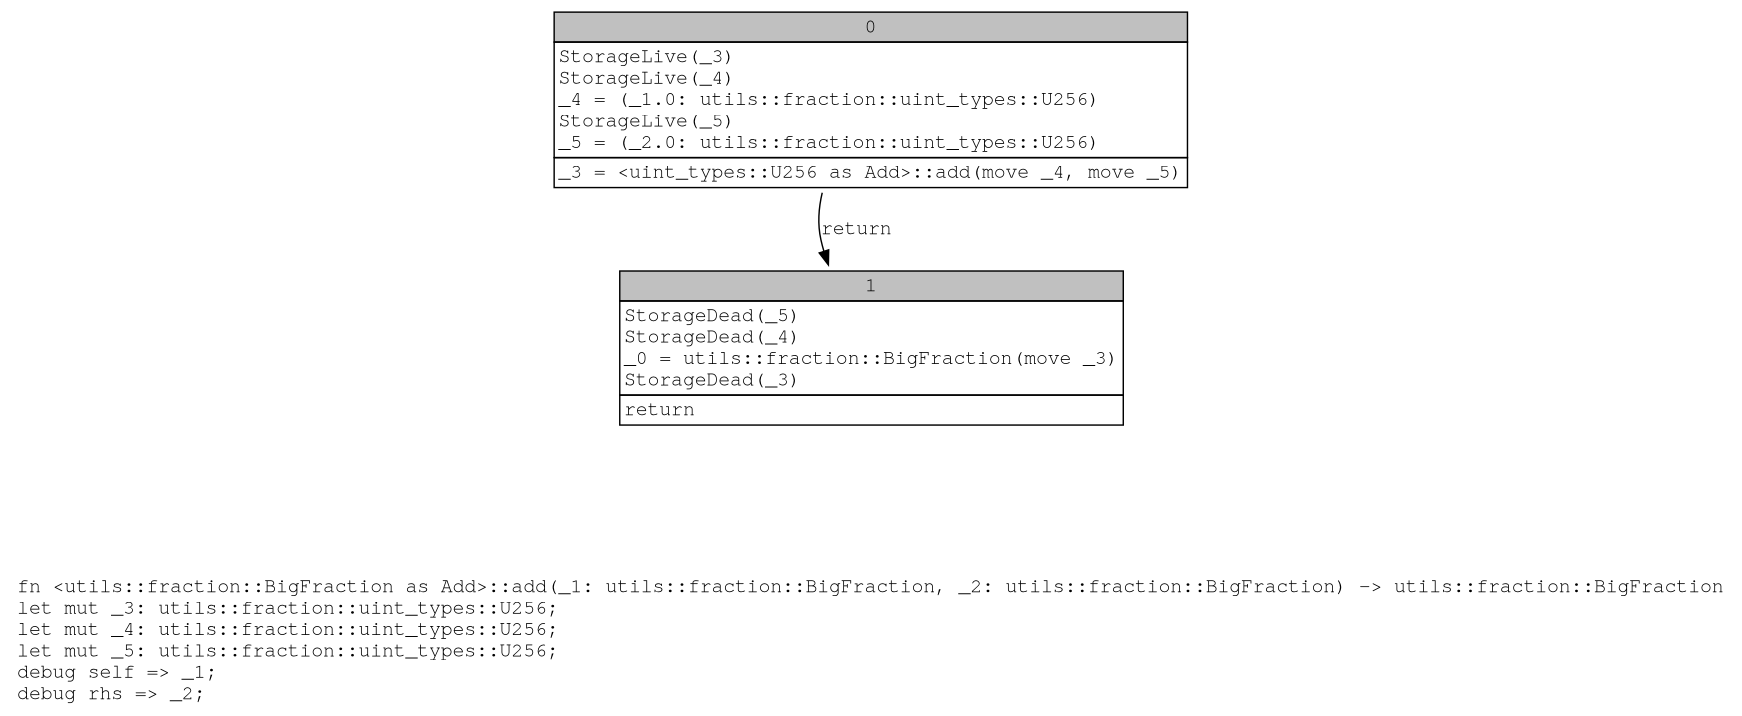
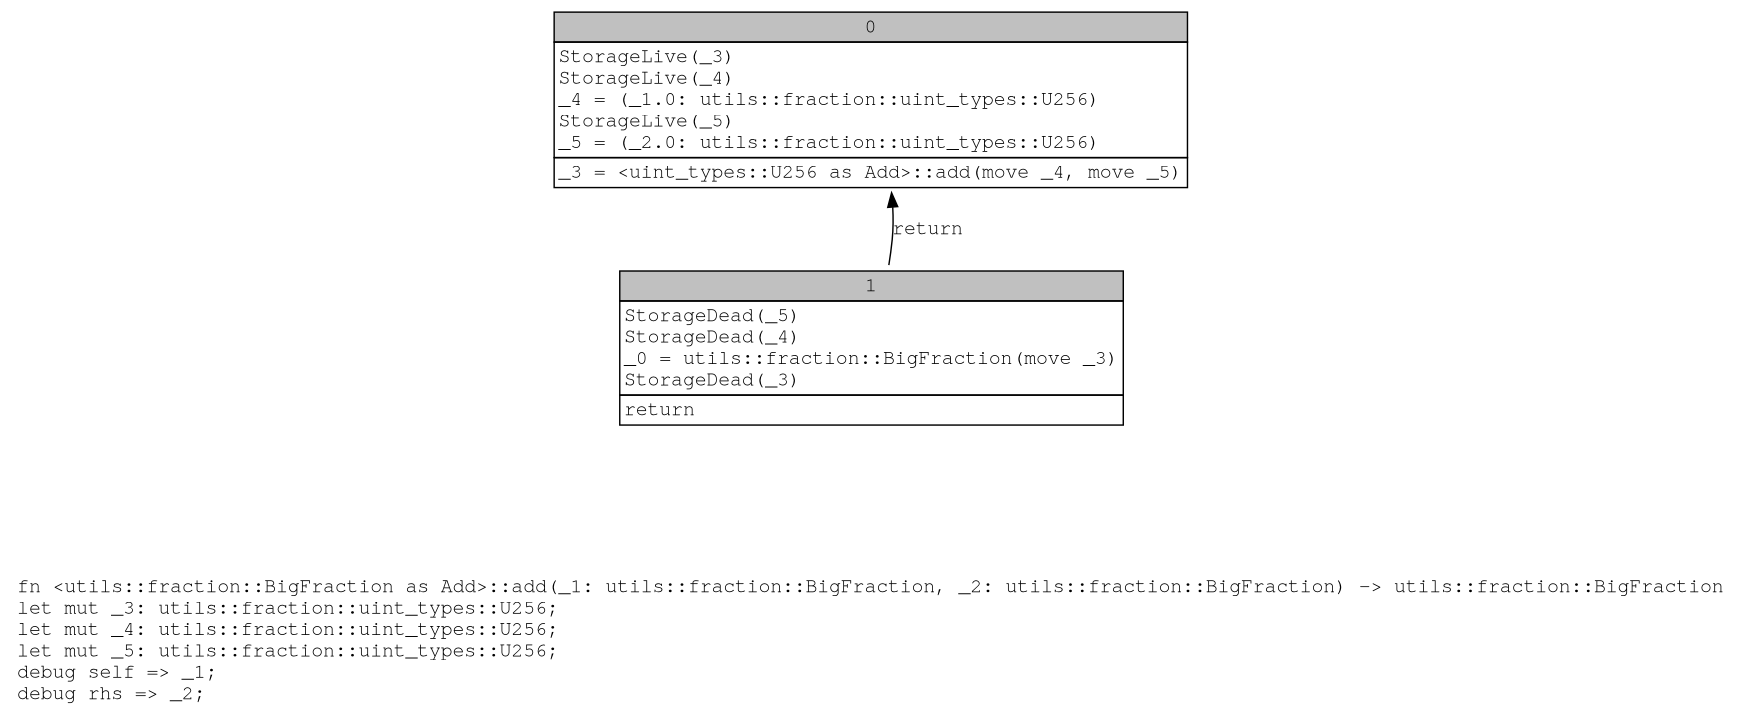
(819, 222) -> (893, 236)
